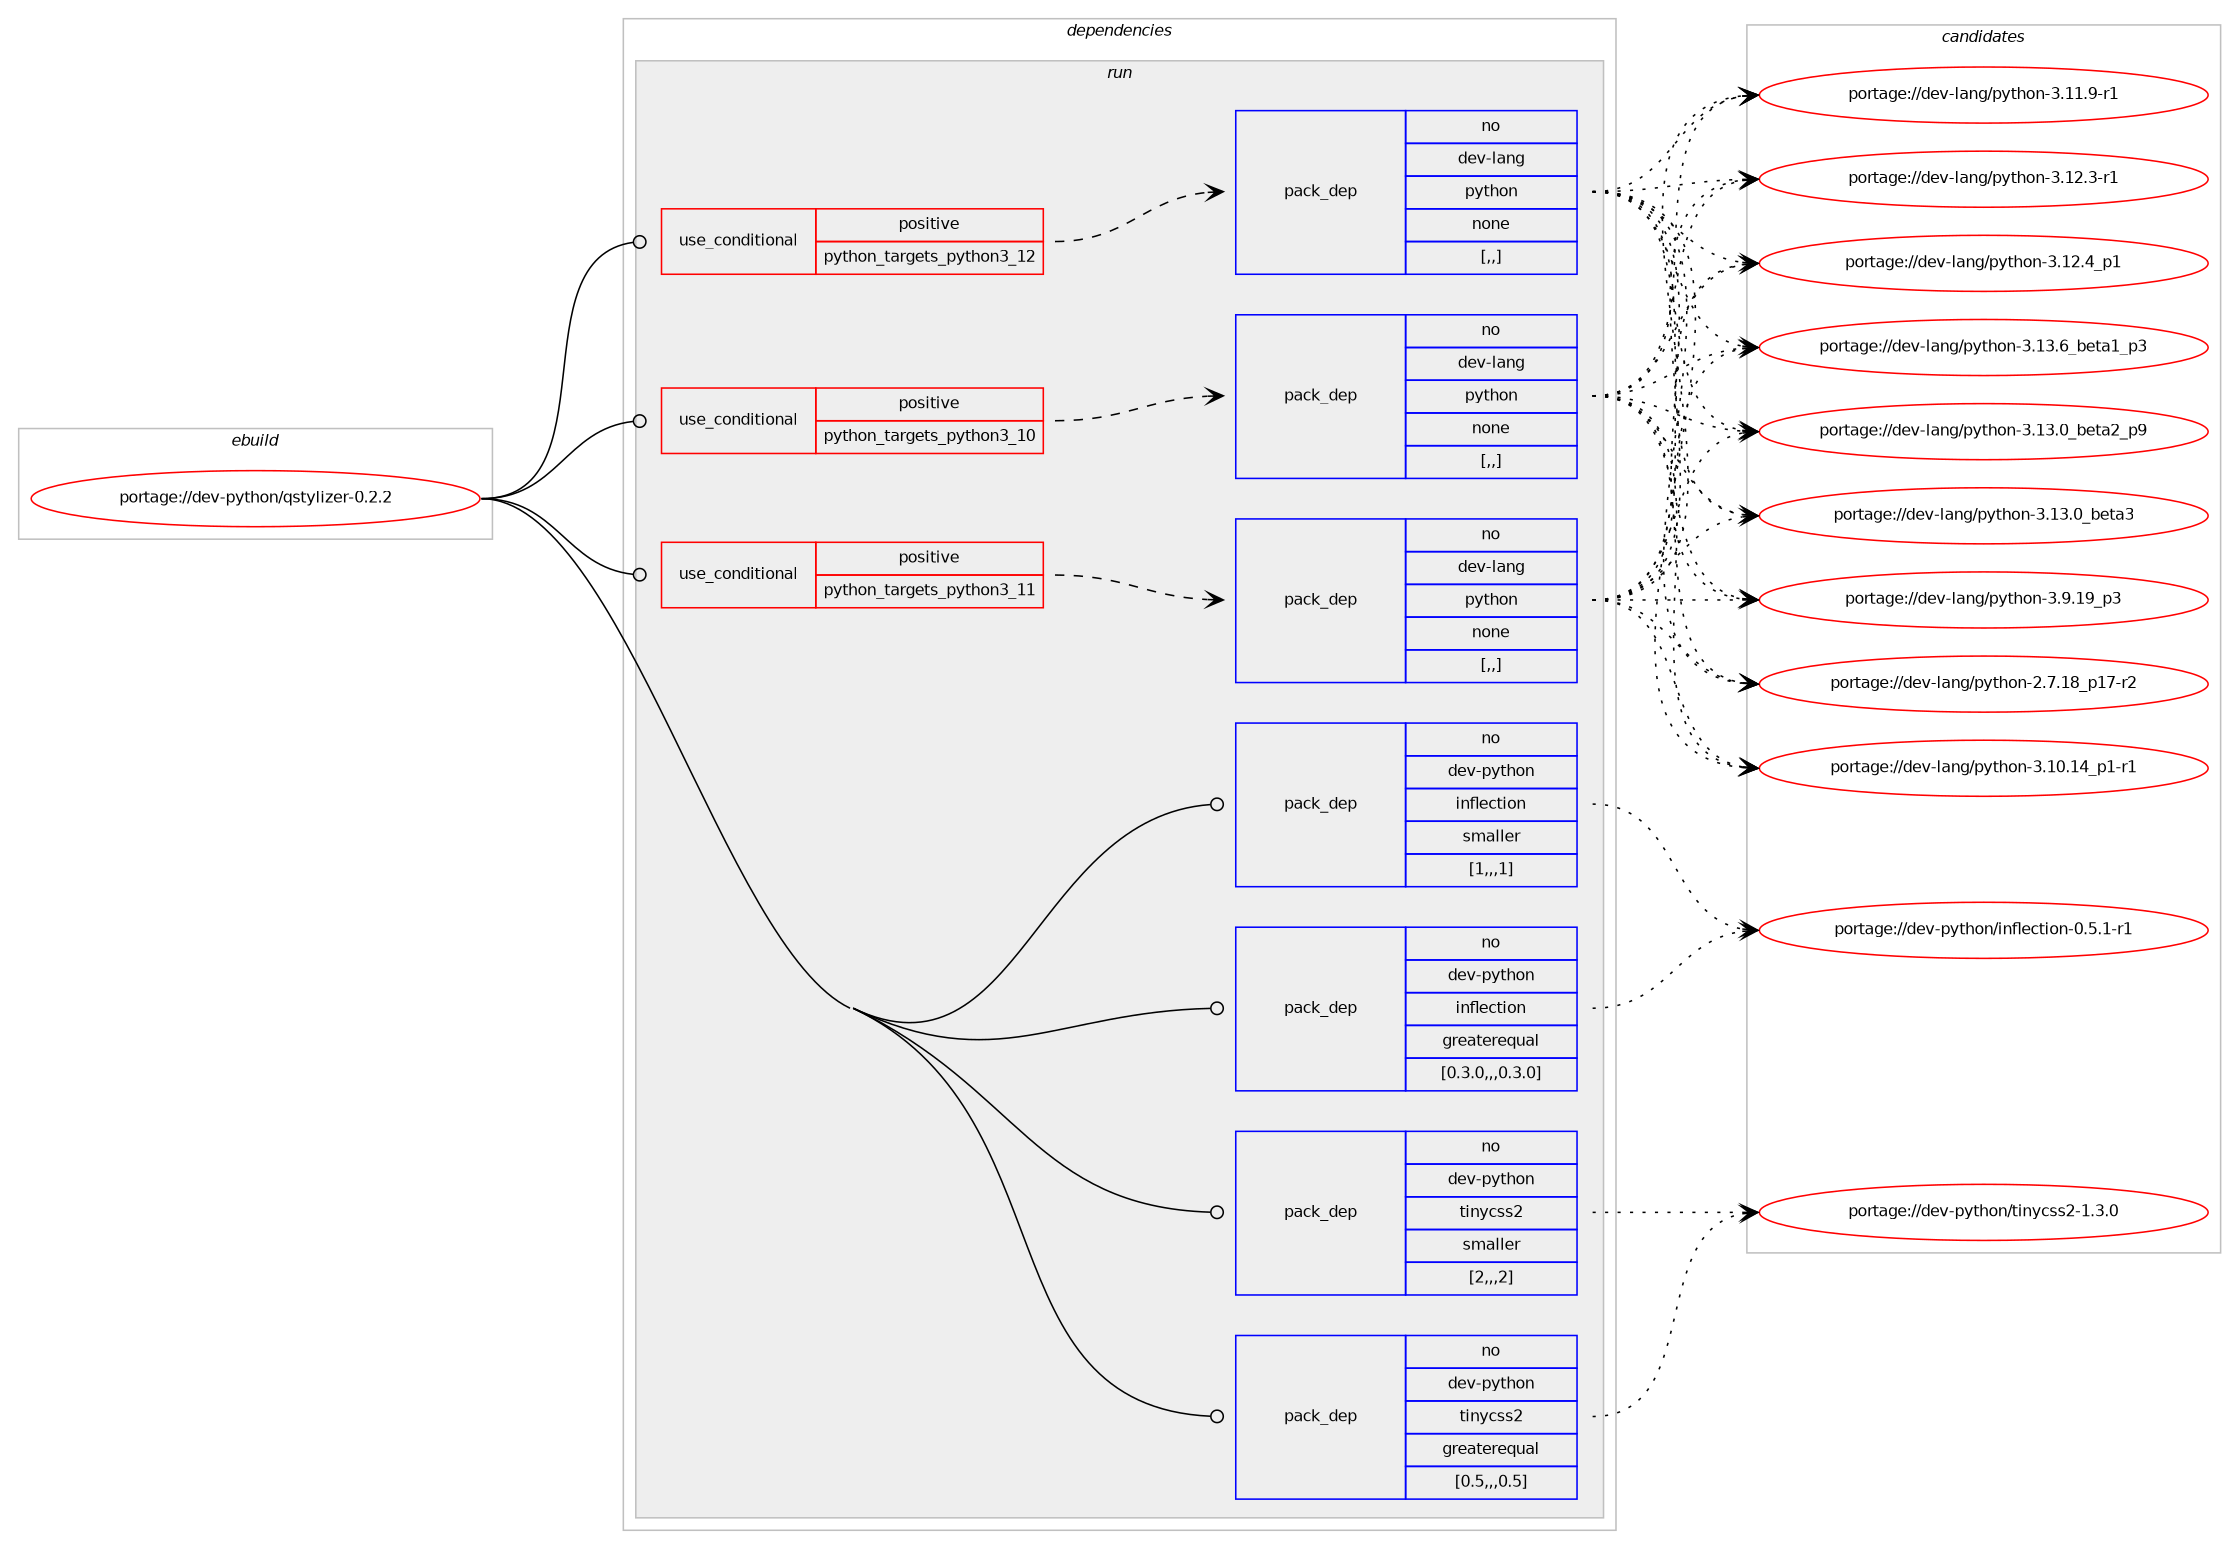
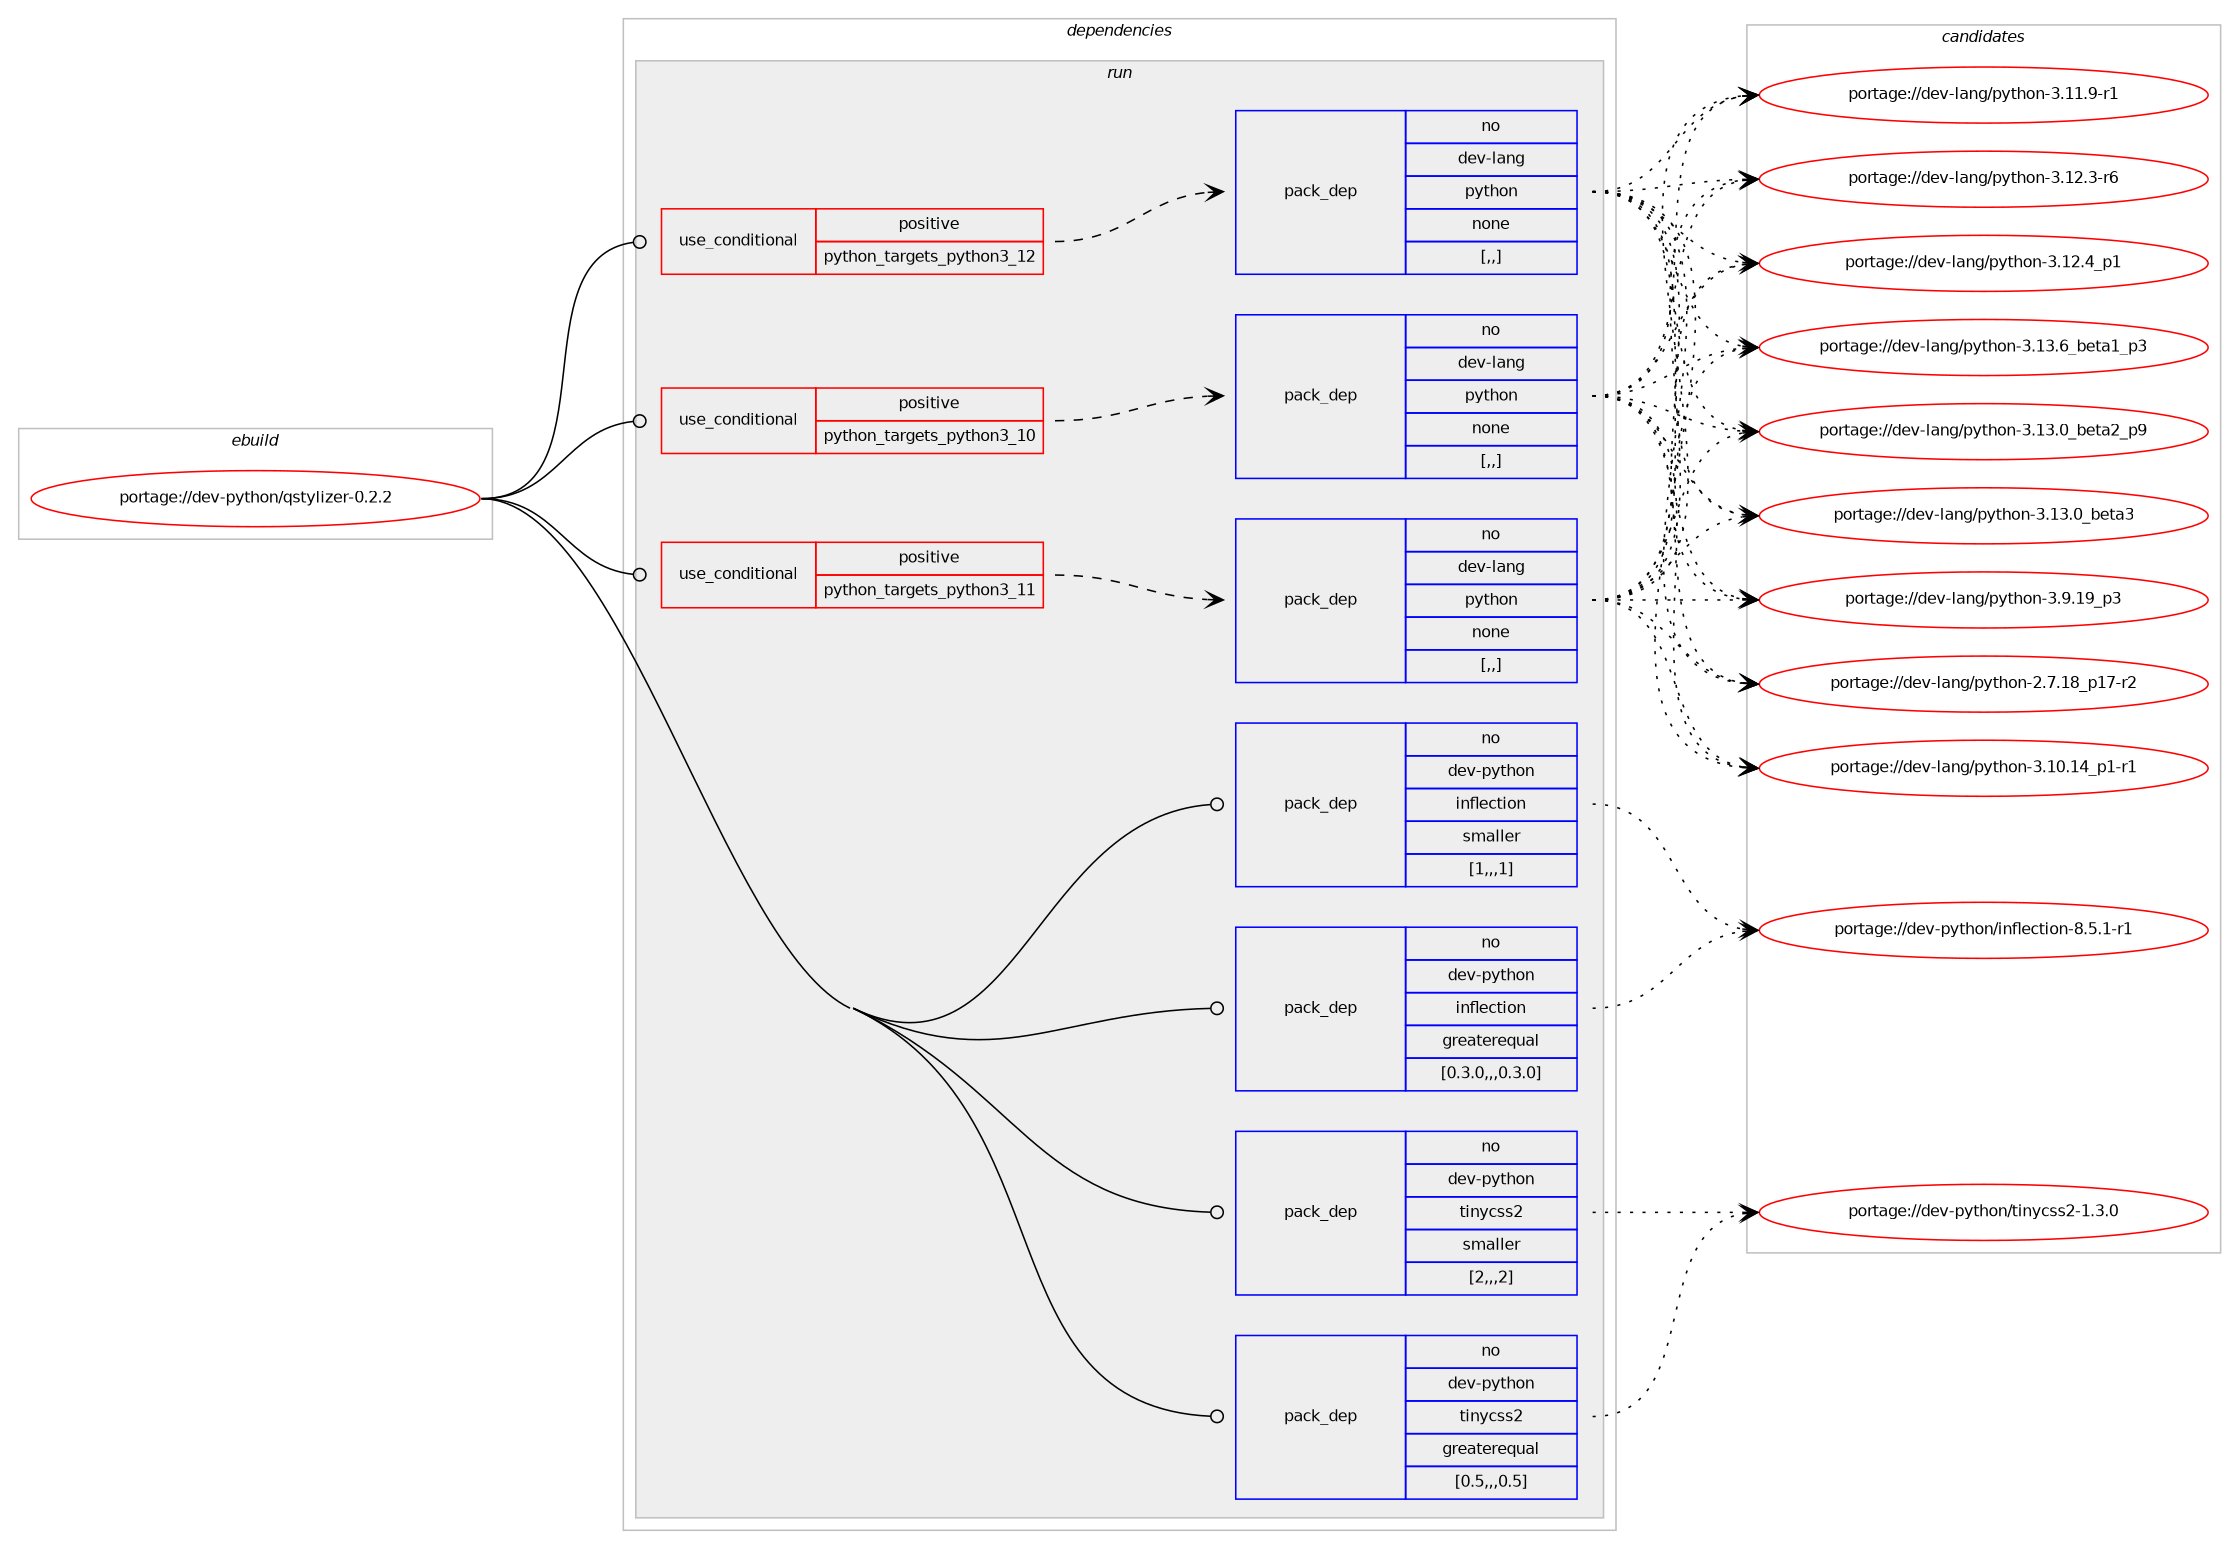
(1984, 179) -> (1984, 179)
(1984, 930) -> (1984, 930)
